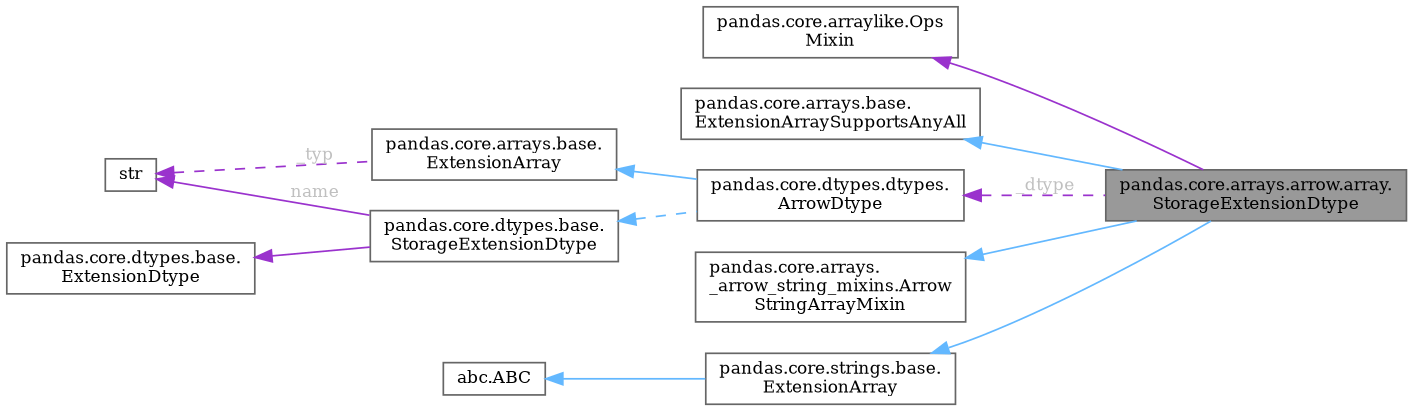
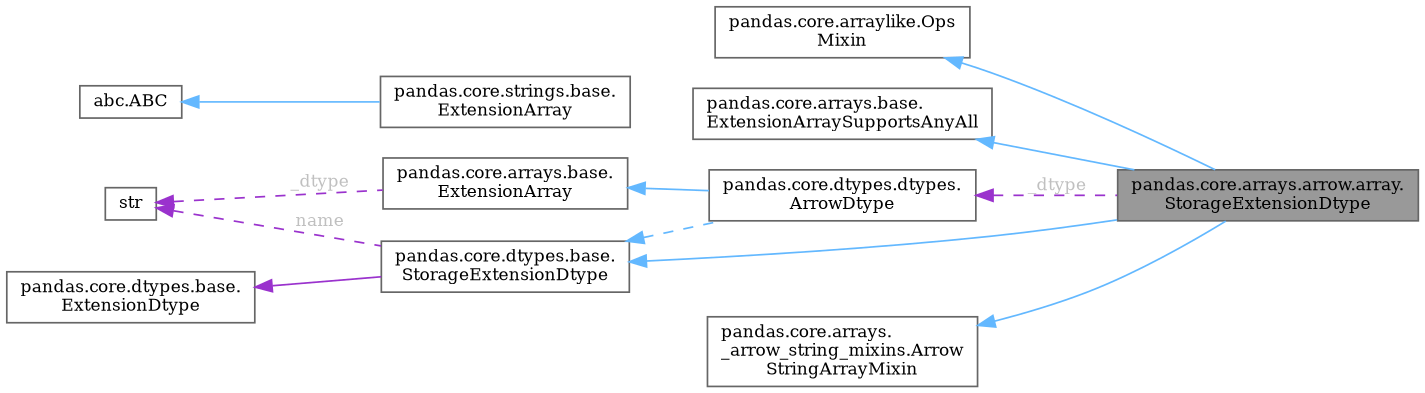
(1078, 112) -> (1090, 112)
(313, 155) -> (318, 183)
(272, 199) -> (277, 228)
(1083, 290) -> (882, 246)
